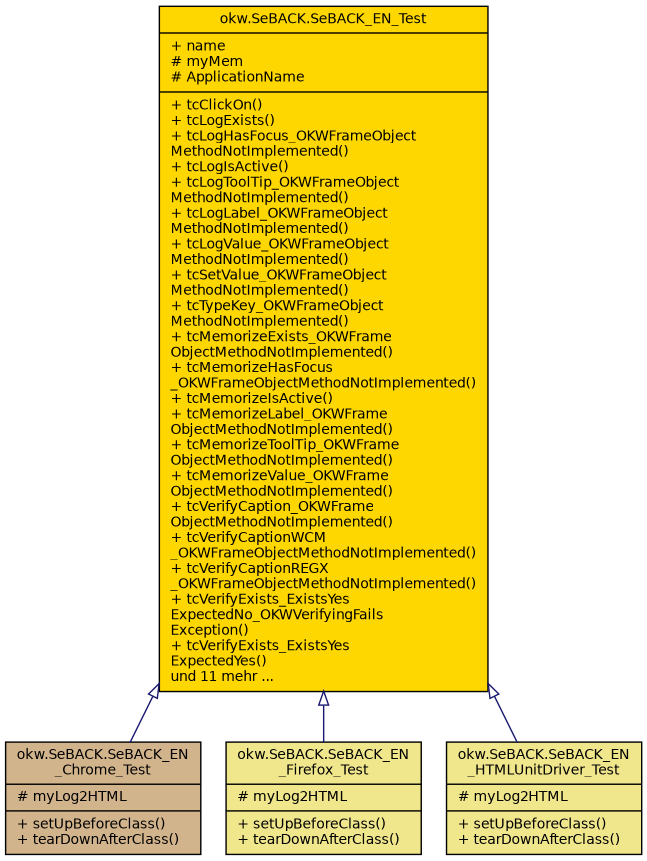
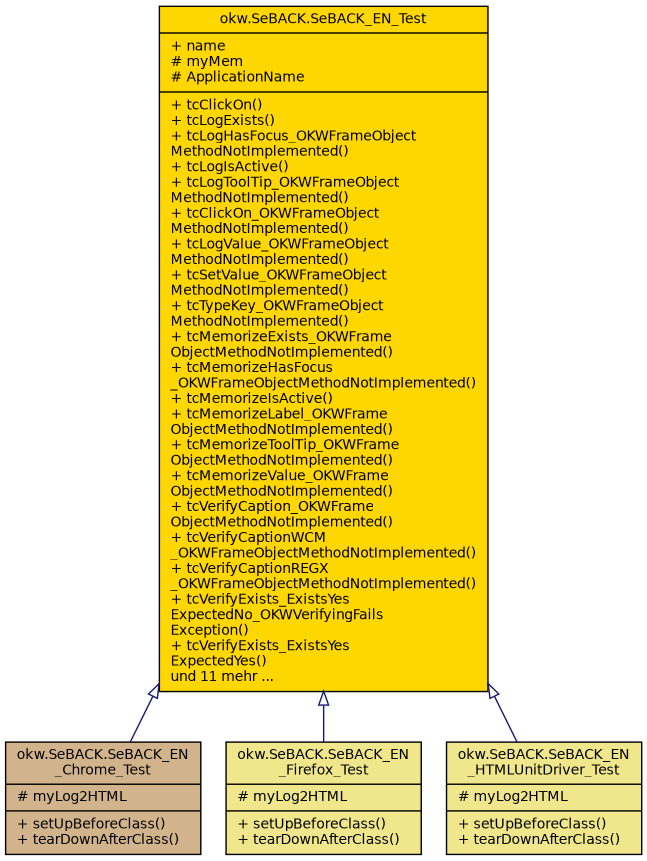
(279, 213) -> (275, 213)
